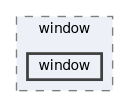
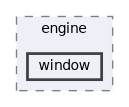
(65, 30) -> (65, 30)
